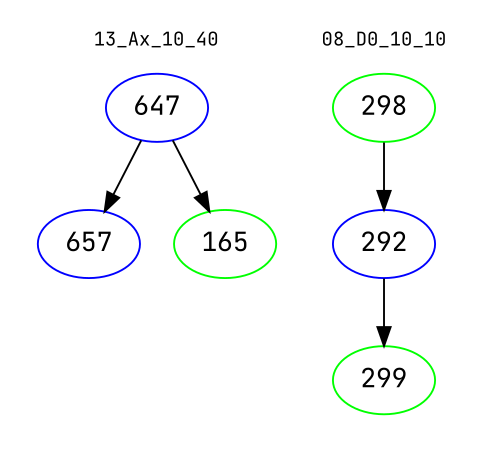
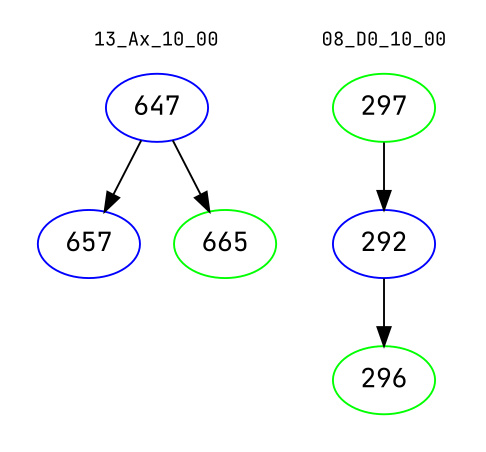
(157, 41) -> (157, 41)
(385, 41) -> (385, 41)
(384, 108) -> (384, 108)
(225, 244) -> (225, 244)
(384, 380) -> (384, 380)
